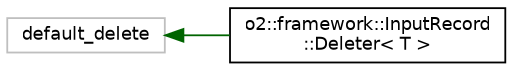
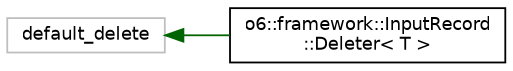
(368, 35) -> (368, 35)
